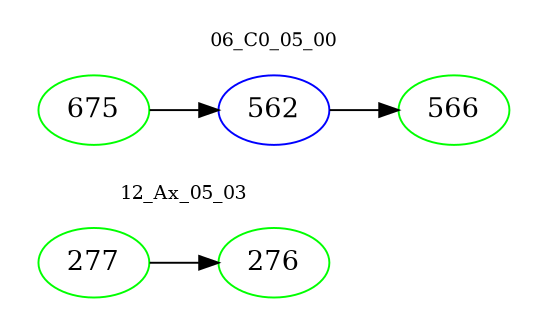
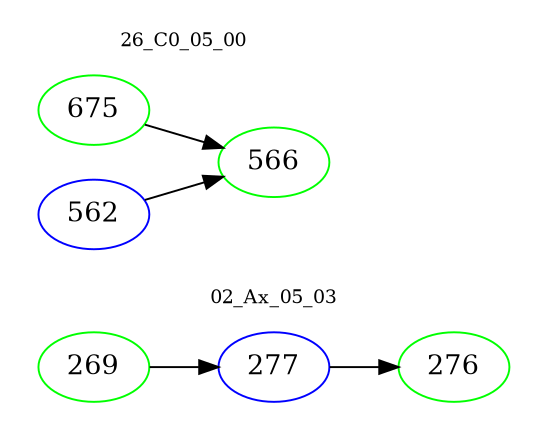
(274, 42) -> (184, 42)
(174, 110) -> (174, 133)
(184, 194) -> (274, 298)
(94, 263) -> (274, 367)
none -> (94, 367)
